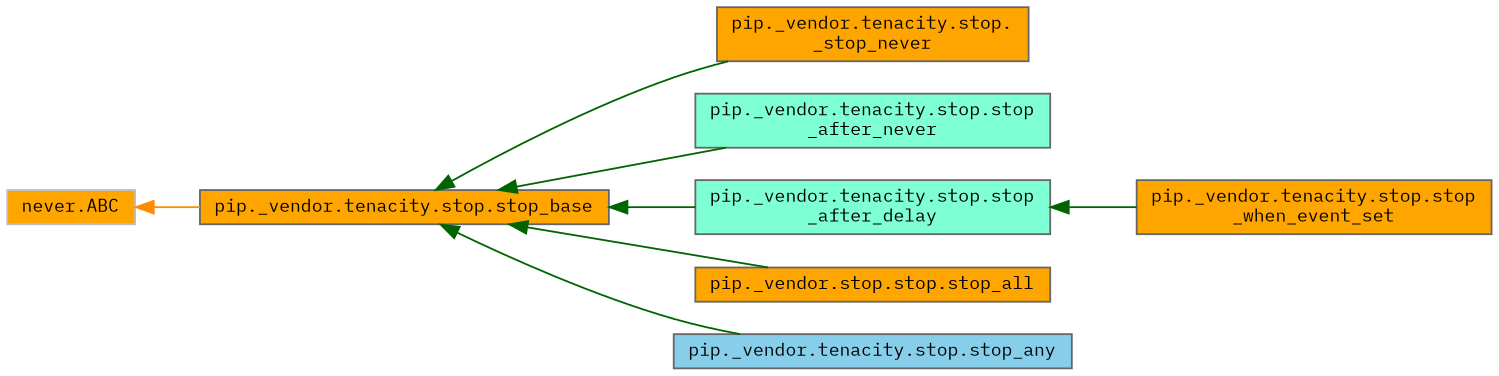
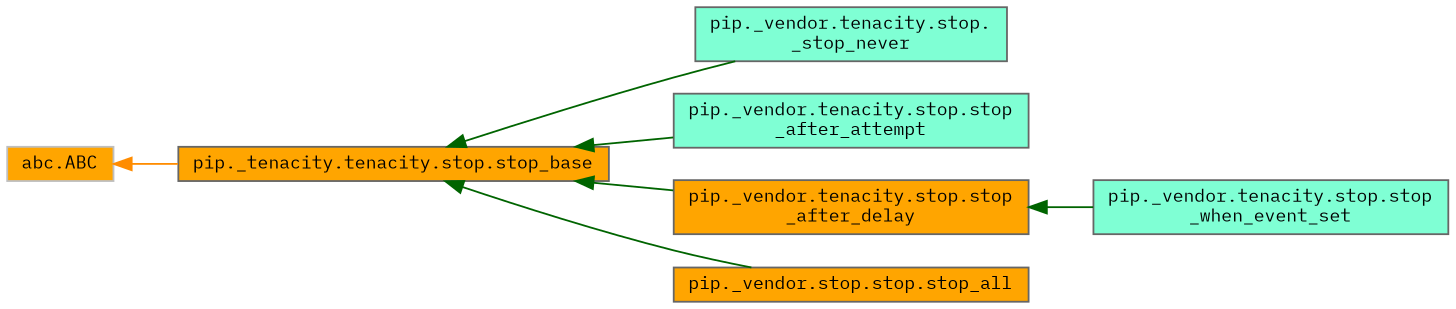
(873, 34) -> (851, 34)
(873, 121) -> (851, 121)
(71, 207) -> (60, 164)
(404, 207) -> (394, 164)
(873, 207) -> (851, 207)
(1314, 207) -> (1271, 207)
(873, 351) -> none
